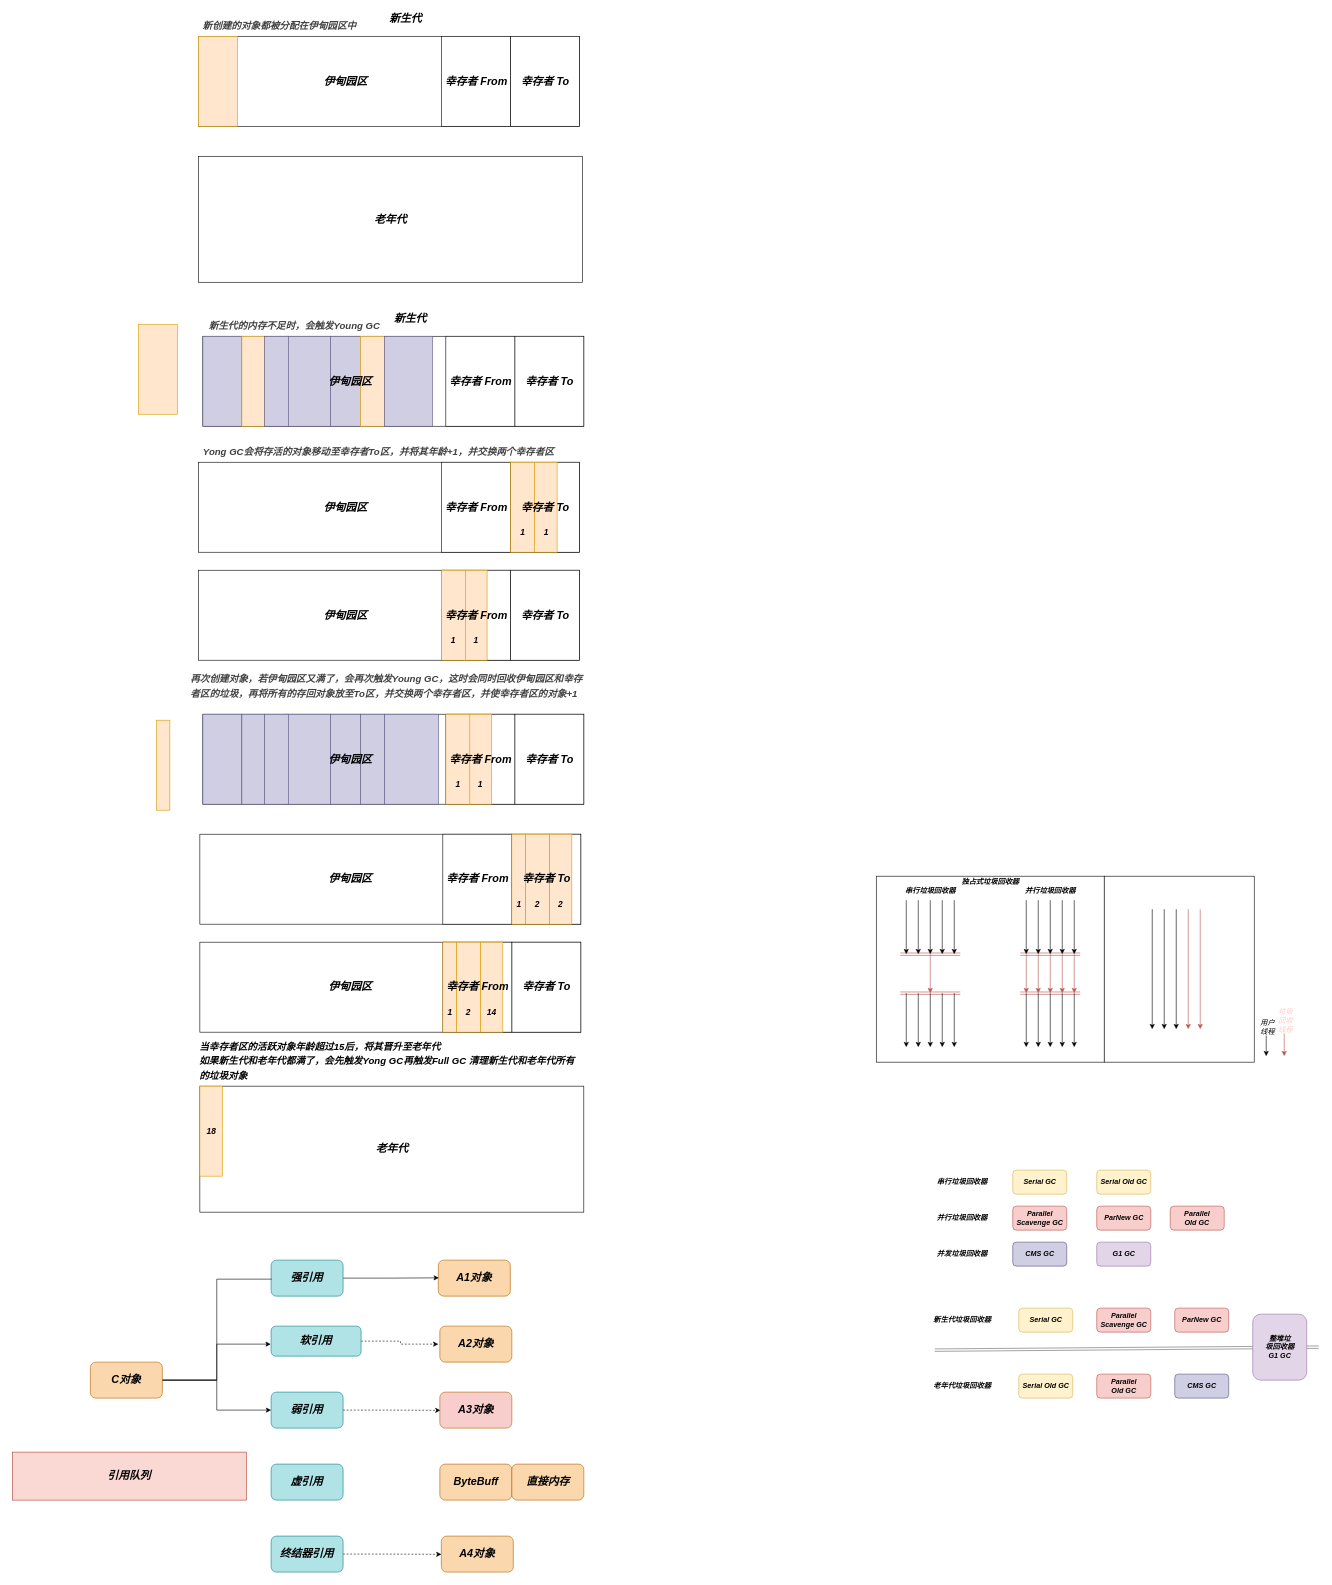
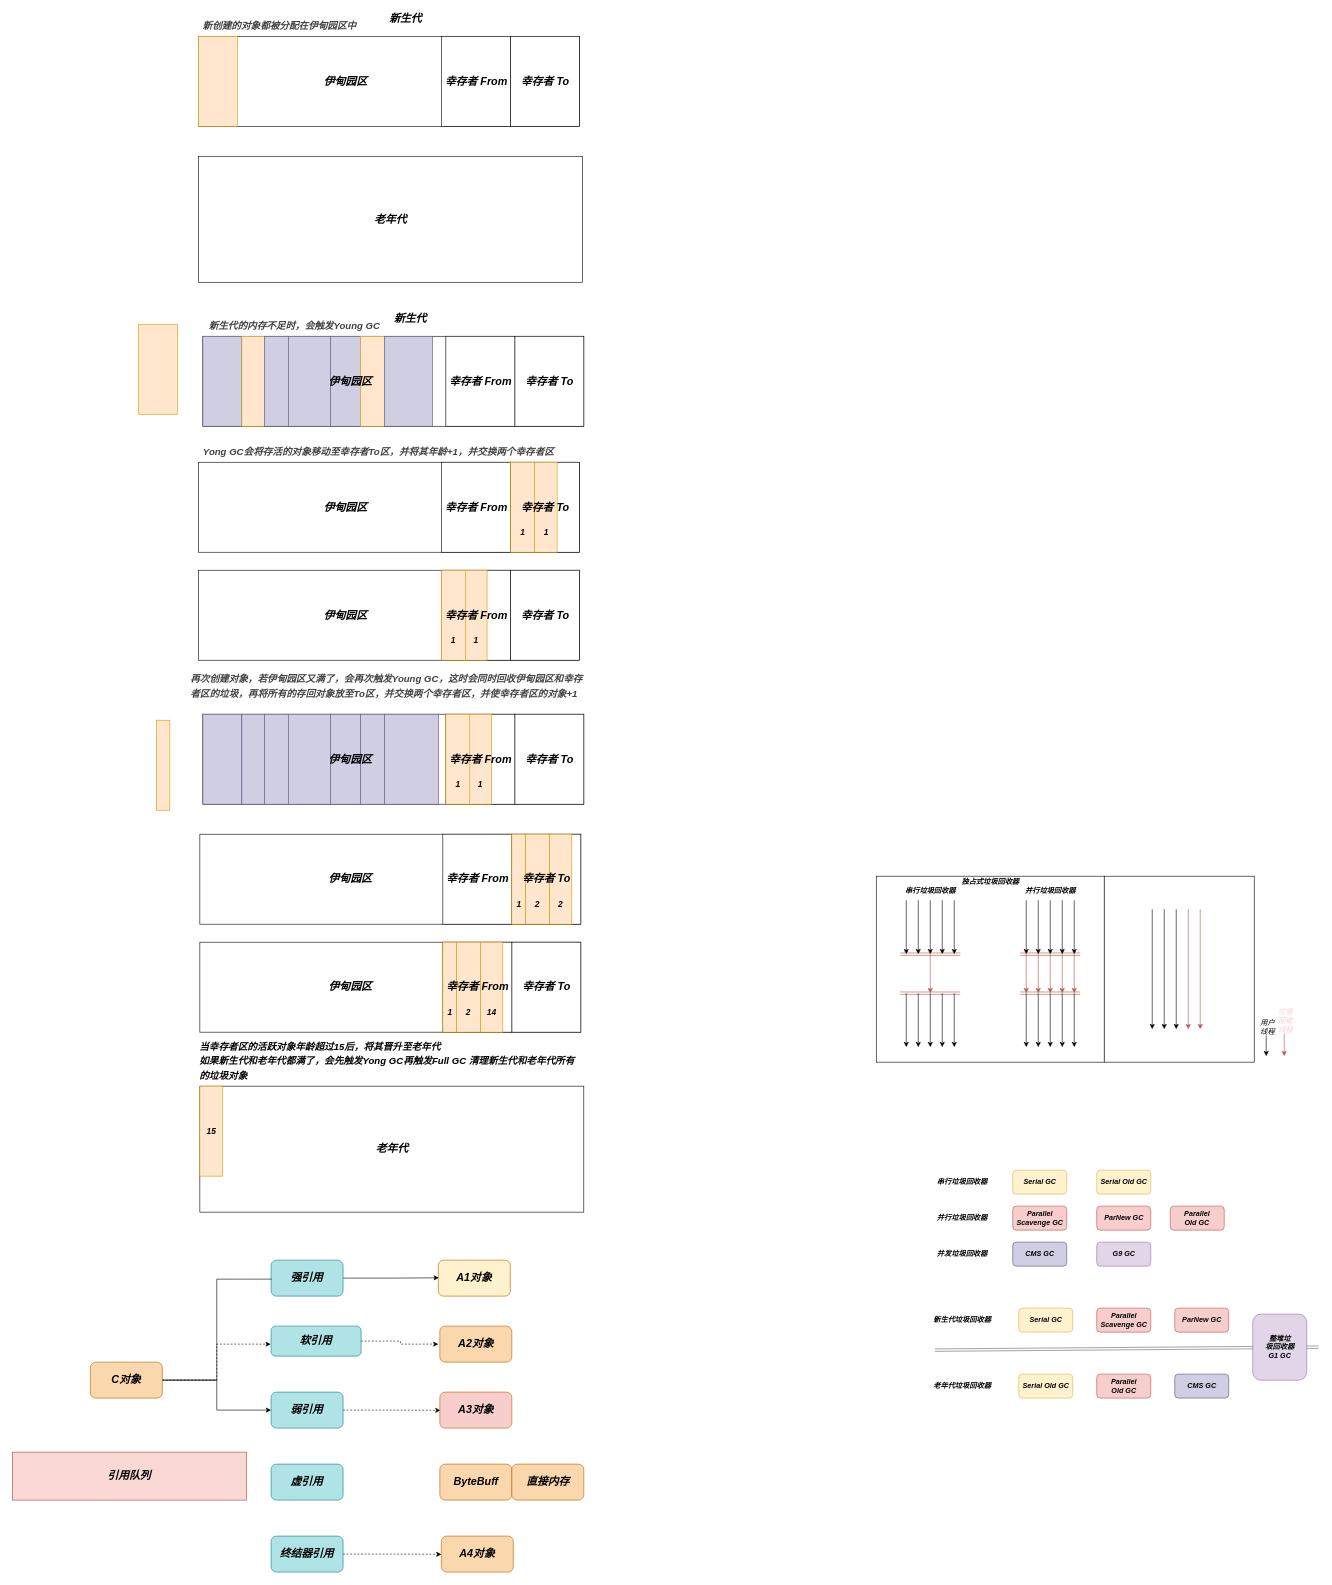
(212, 1131) -> (212, 1131)
(1124, 1254) -> (1124, 1254)
(474, 1278) -> (474, 1278)
(242, 1344) -> (242, 1344)
